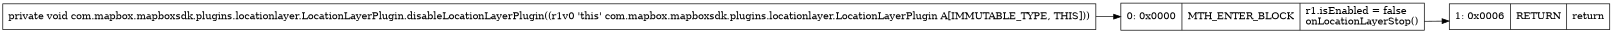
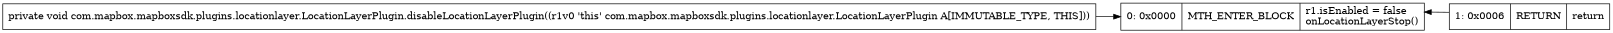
(1433, 21) -> (1440, 12)
